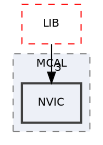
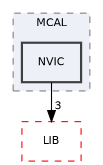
(52, 60) -> (52, 98)
